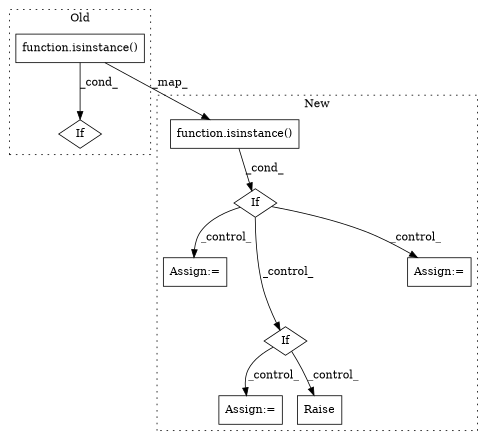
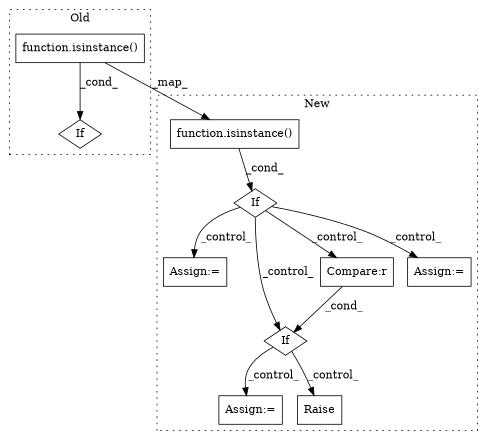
none -> (357, 272)
